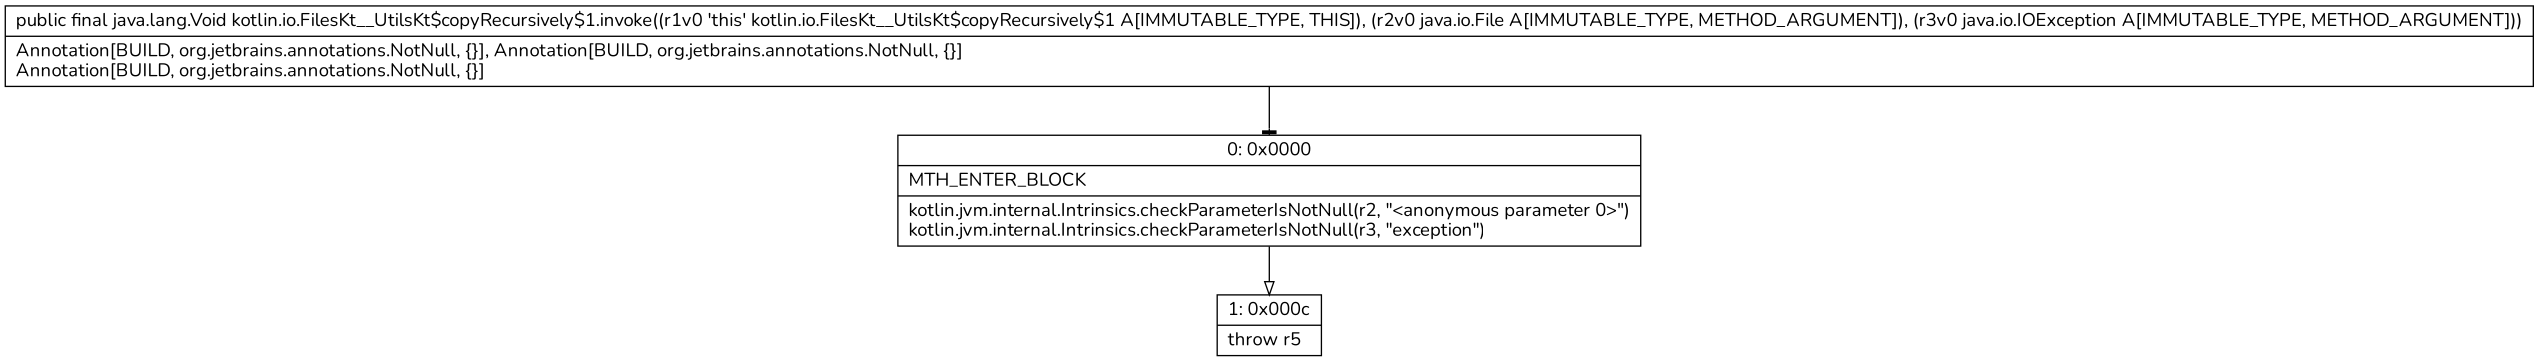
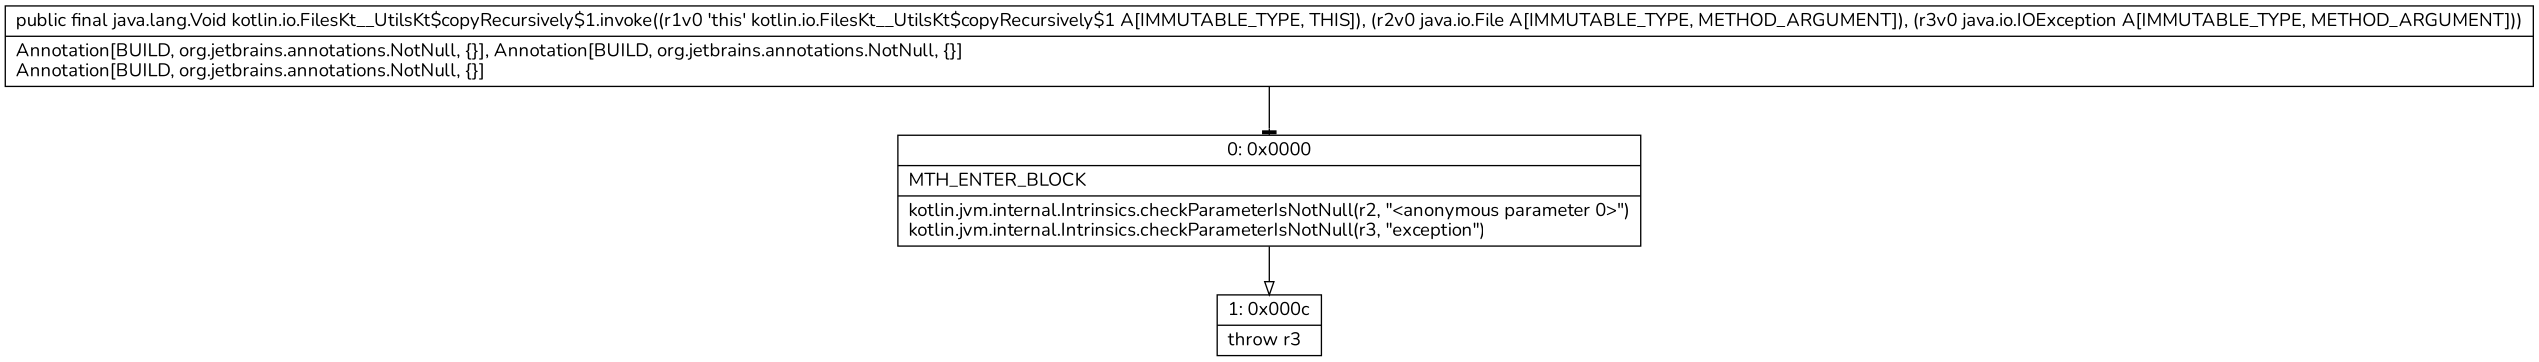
(1265, 340) -> (1265, 340)
